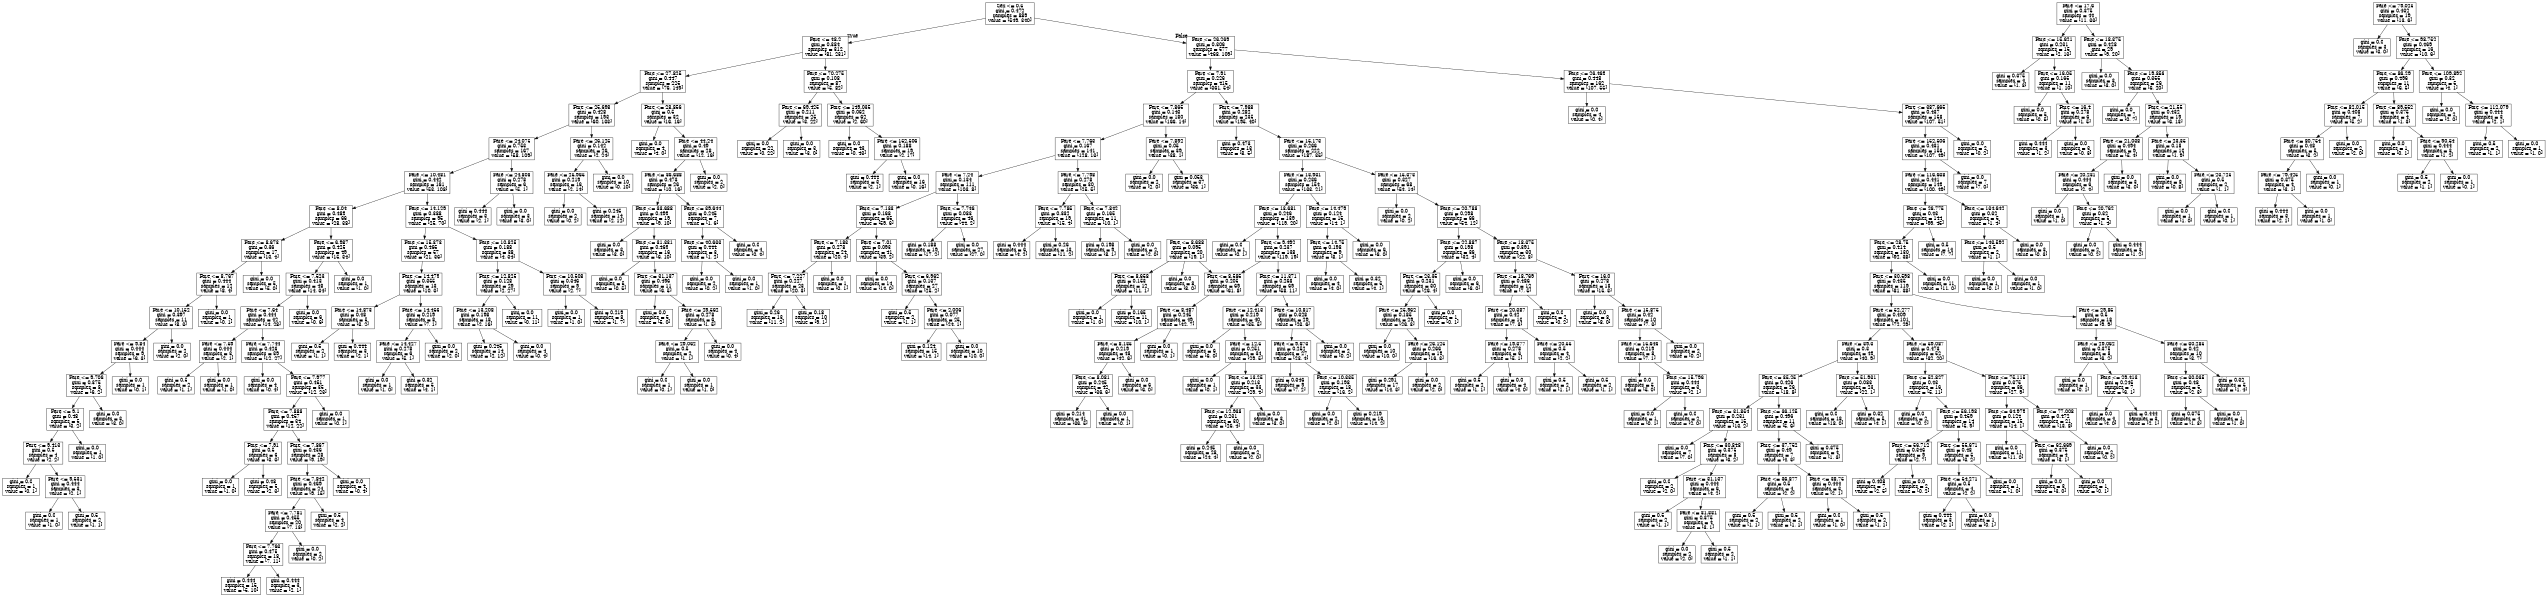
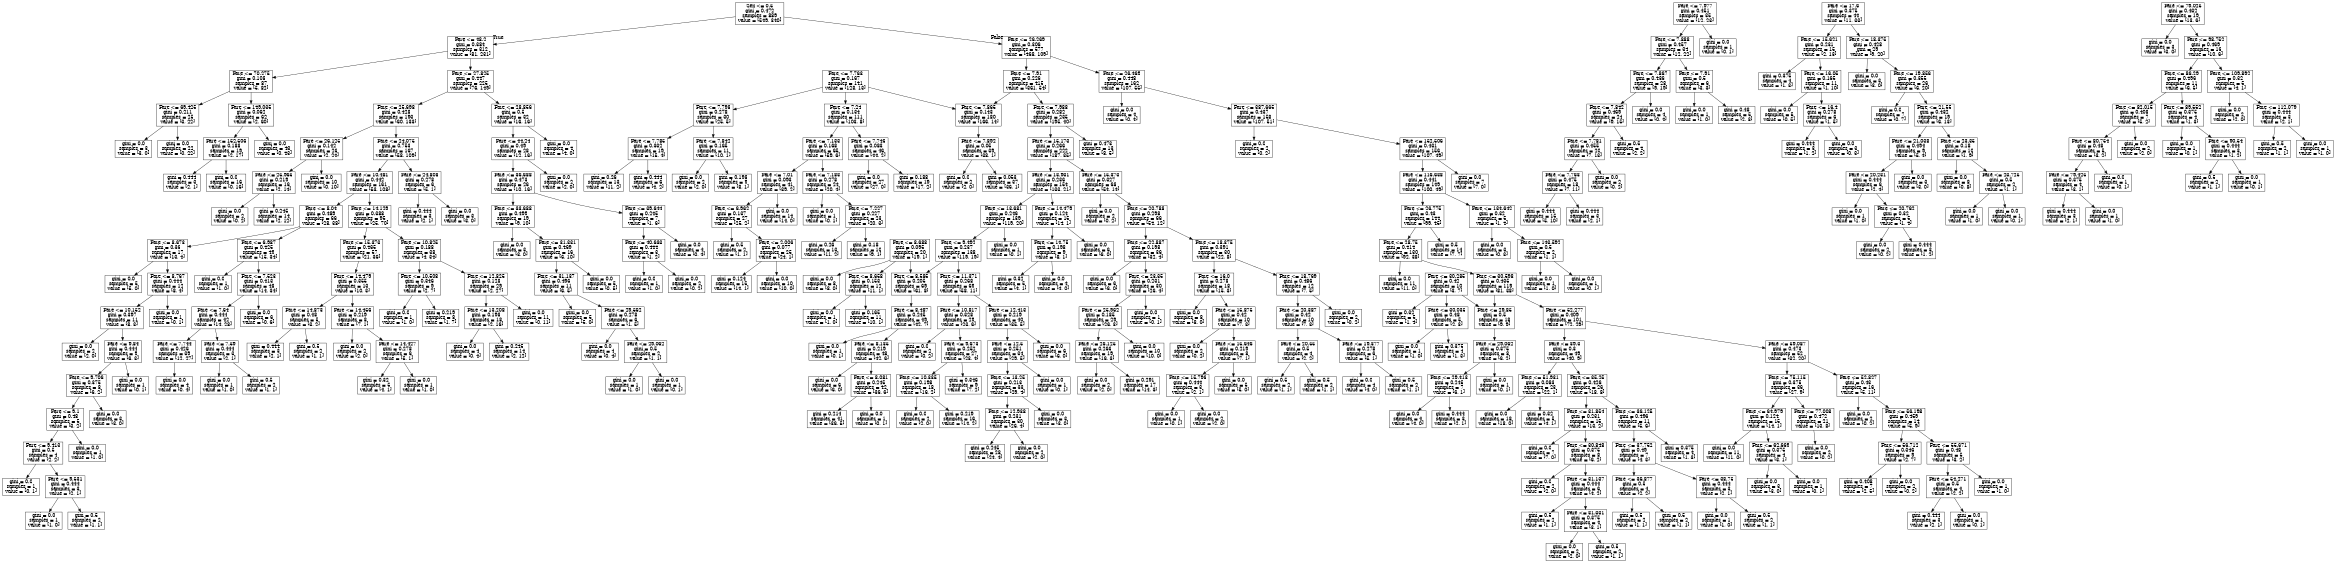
(1123, 131) -> (910, 98)
(2139, 334) -> (1469, 300)
(284, 368) -> none
